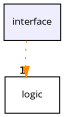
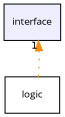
(26, 54) -> (39, 64)
